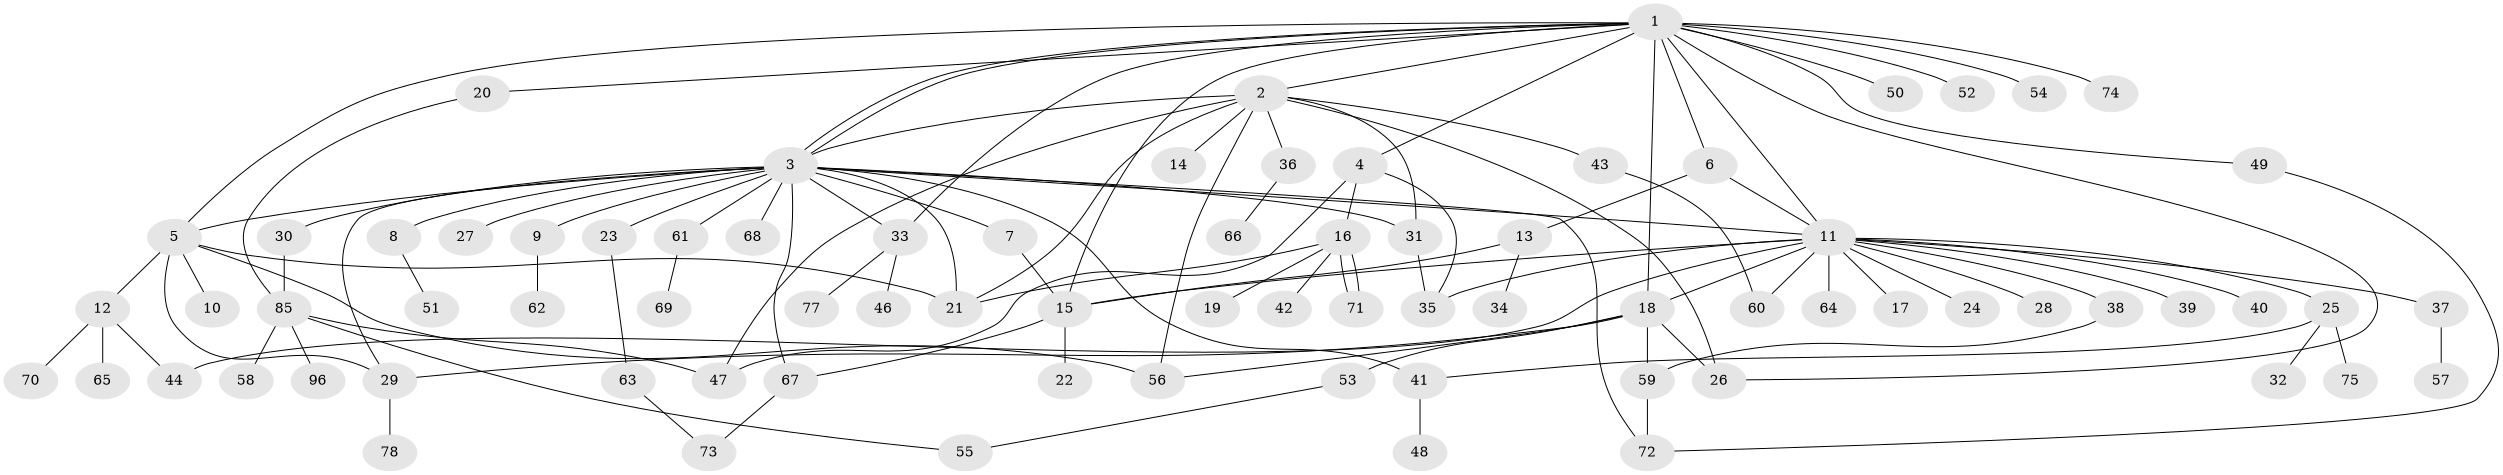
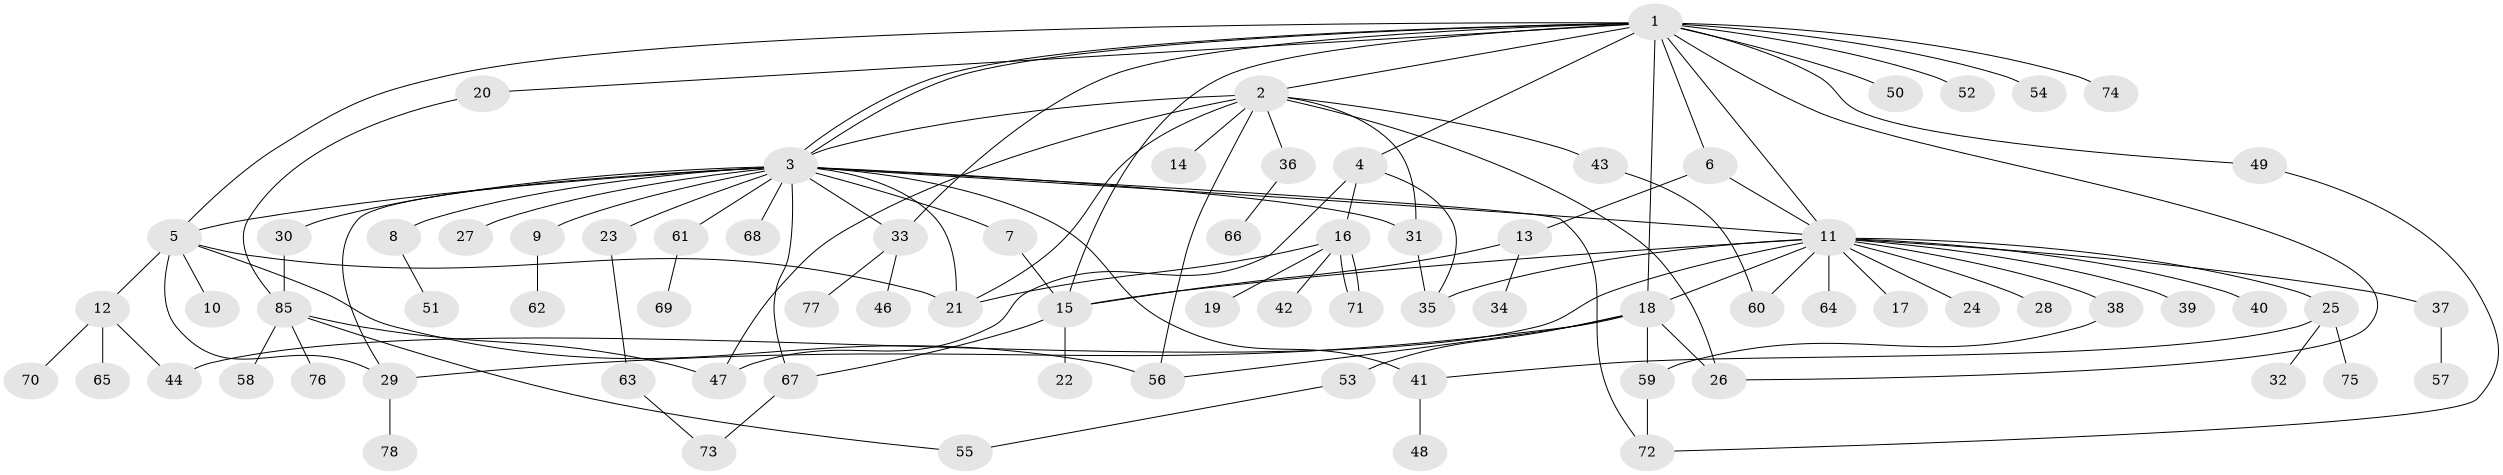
(318, 381) -> (318, 381)
